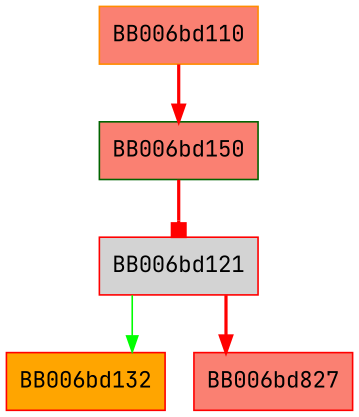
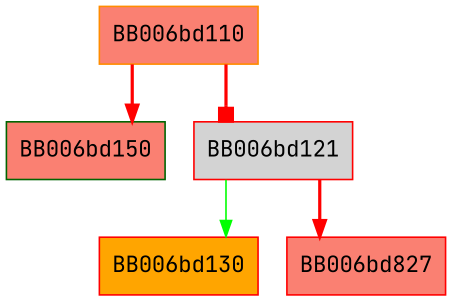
(179, 200) -> (226, 85)
(86, 381) -> (179, 266)
